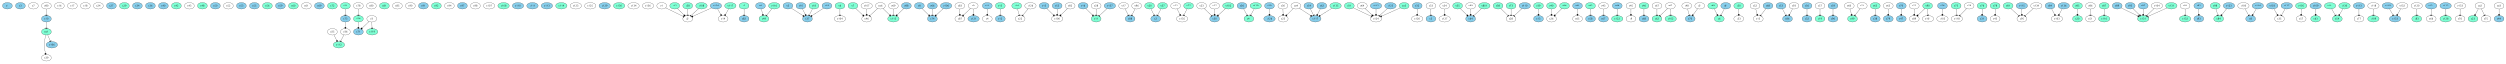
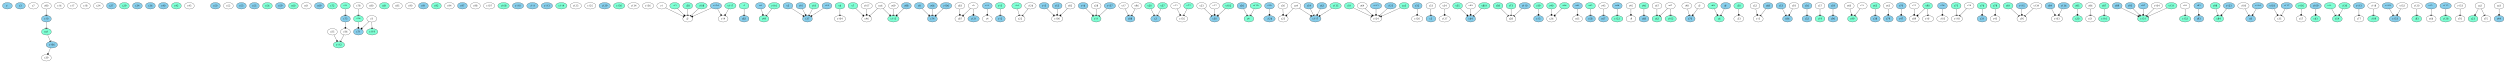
(202, 6) -> none
(44, 44) -> (49, 51)
